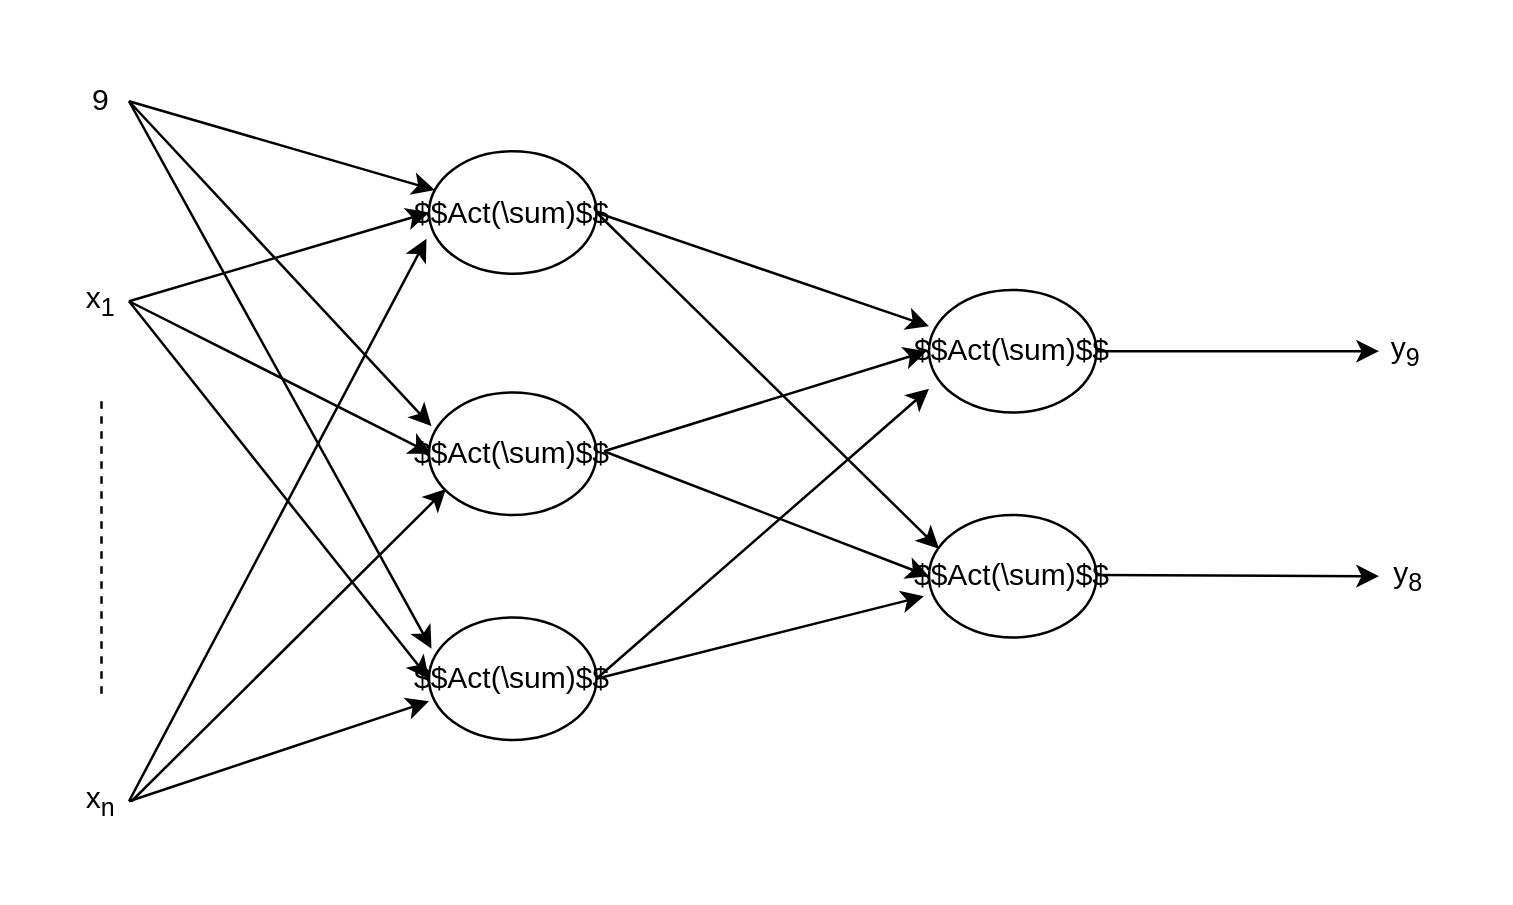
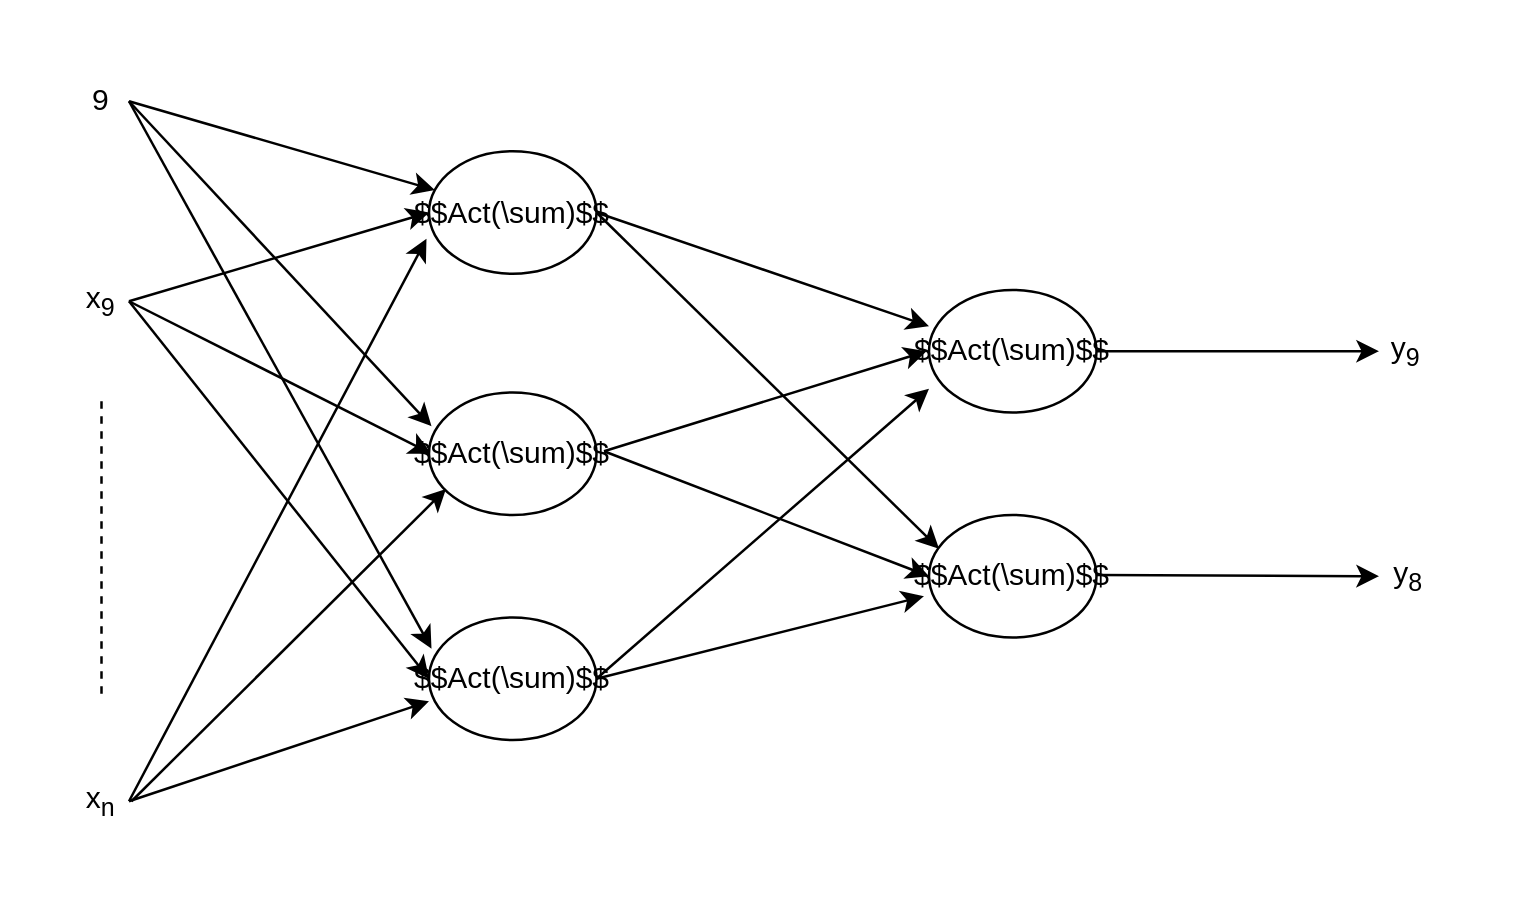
(101, 301) -> (101, 301)
